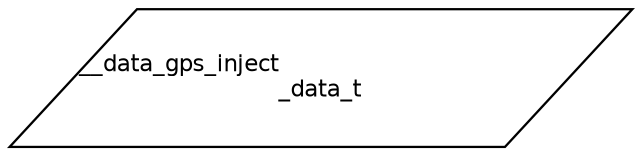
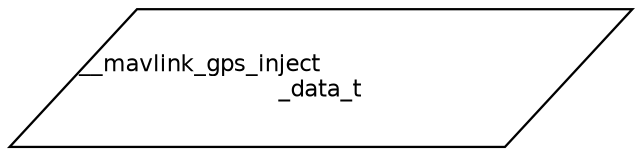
(321, 78) -> (321, 78)
